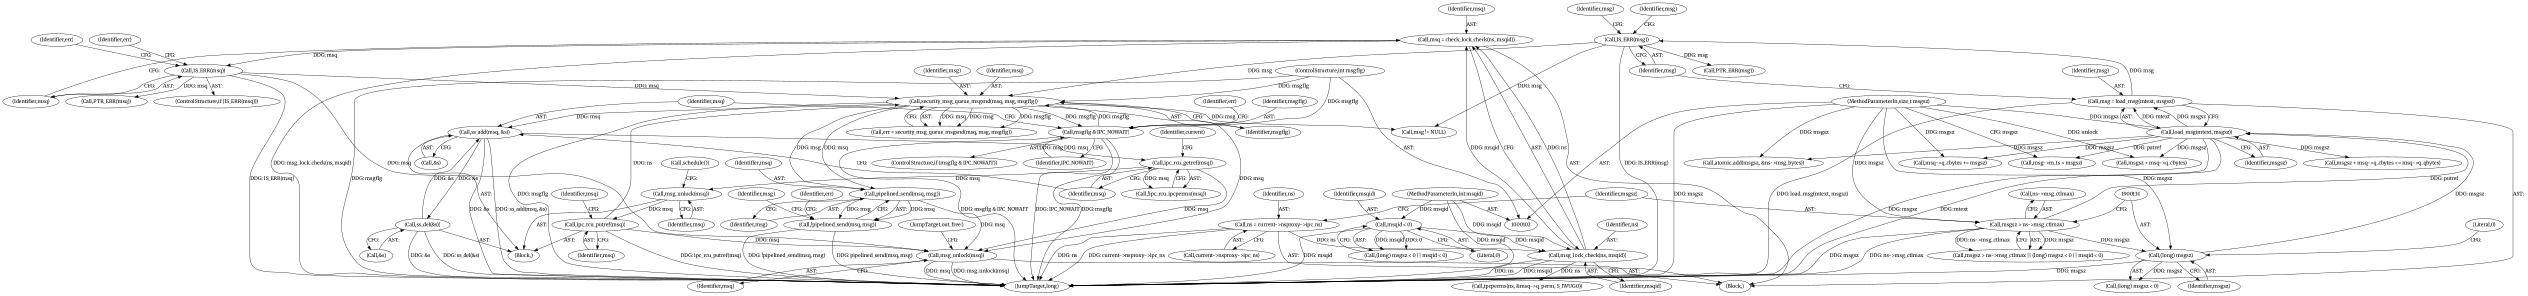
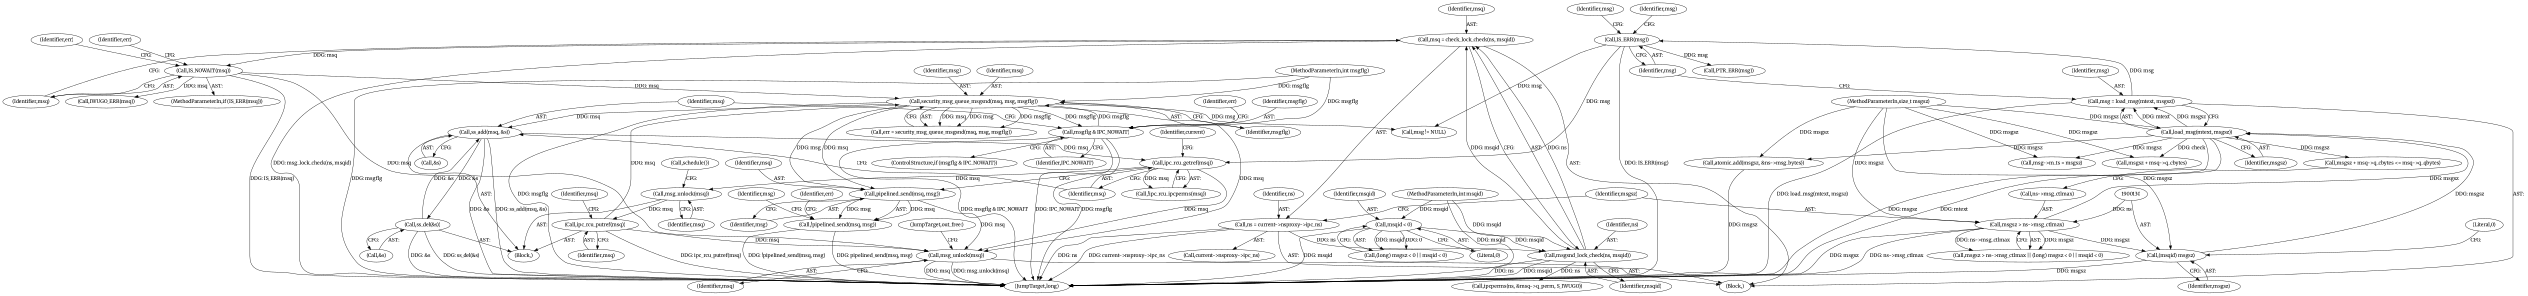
(1304, 59) -> (1451, 157)
(203, 71) -> (203, 71)
(1330, 71) -> (1330, 71)
(106, 102) -> (106, 102)
(217, 102) -> (217, 102)
(2004, 132) -> (2004, 132)
(2083, 132) -> (2083, 132)
(1036, 148) -> (1036, 148)
(1051, 148) -> (1051, 148)
(2147, 148) -> (2147, 148)
(2192, 148) -> (2192, 148)
(643, 163) -> (643, 163)
(1950, 163) -> none
(2444, 179) -> (2444, 179)
(2122, 209) -> (2122, 209)
(2026, 210) -> (2190, 170)
(872, 212) -> (1046, 178)
(1521, 225) -> none
(1232, 238) -> (1377, 125)
(1260, 240) -> (1260, 240)
(1588, 256) -> (1588, 256)
(2171, 256) -> (2171, 256)
(1674, 258) -> (1451, 279)
(2132, 287) -> none
